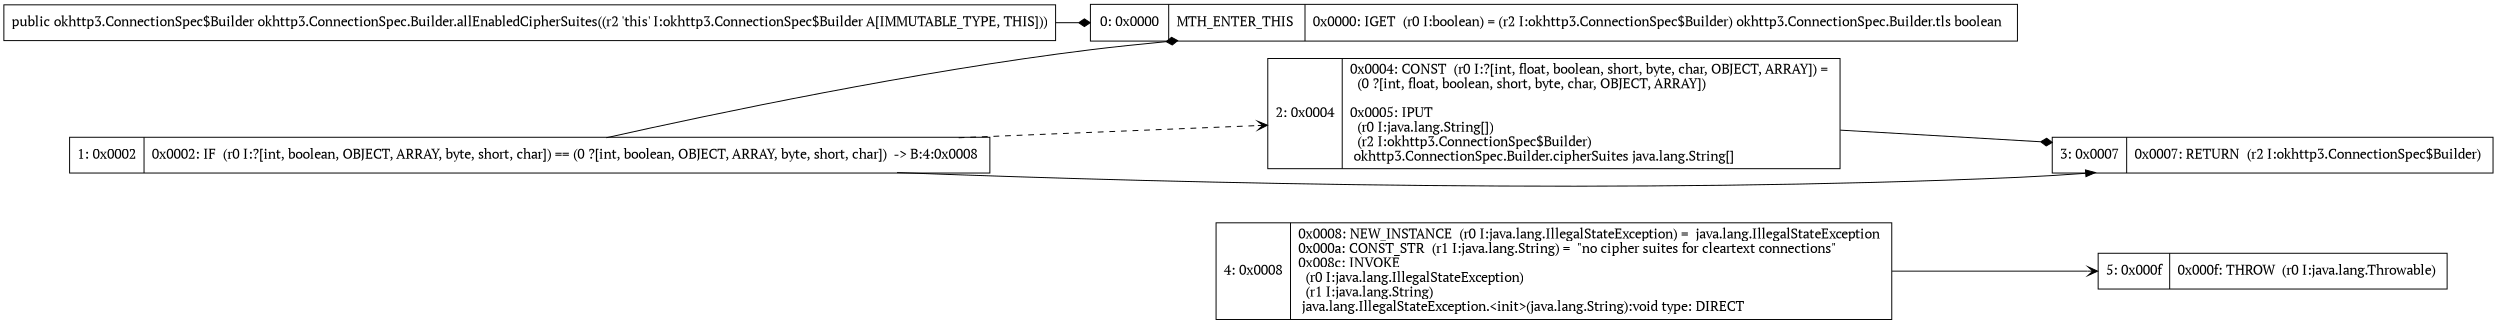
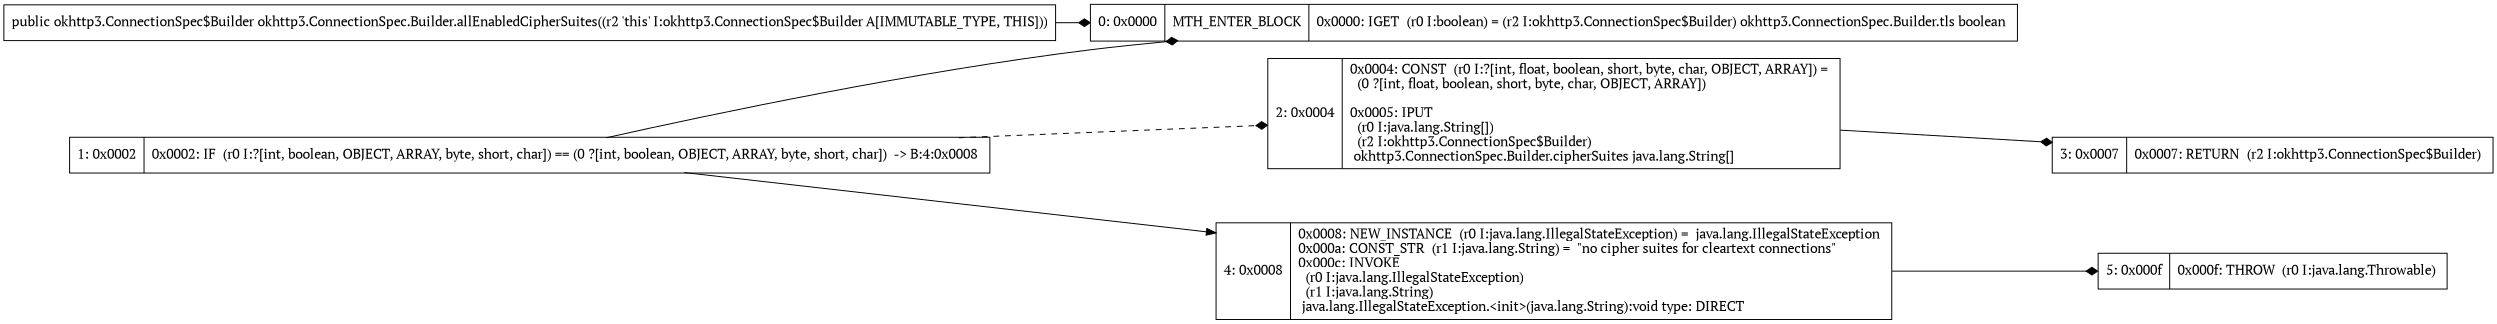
(1235, 22) -> (1237, 22)
(1108, 132) -> (1108, 132)
(1491, 186) -> (945, 202)
(1353, 263) -> (1353, 263)
(1990, 271) -> (1990, 271)
